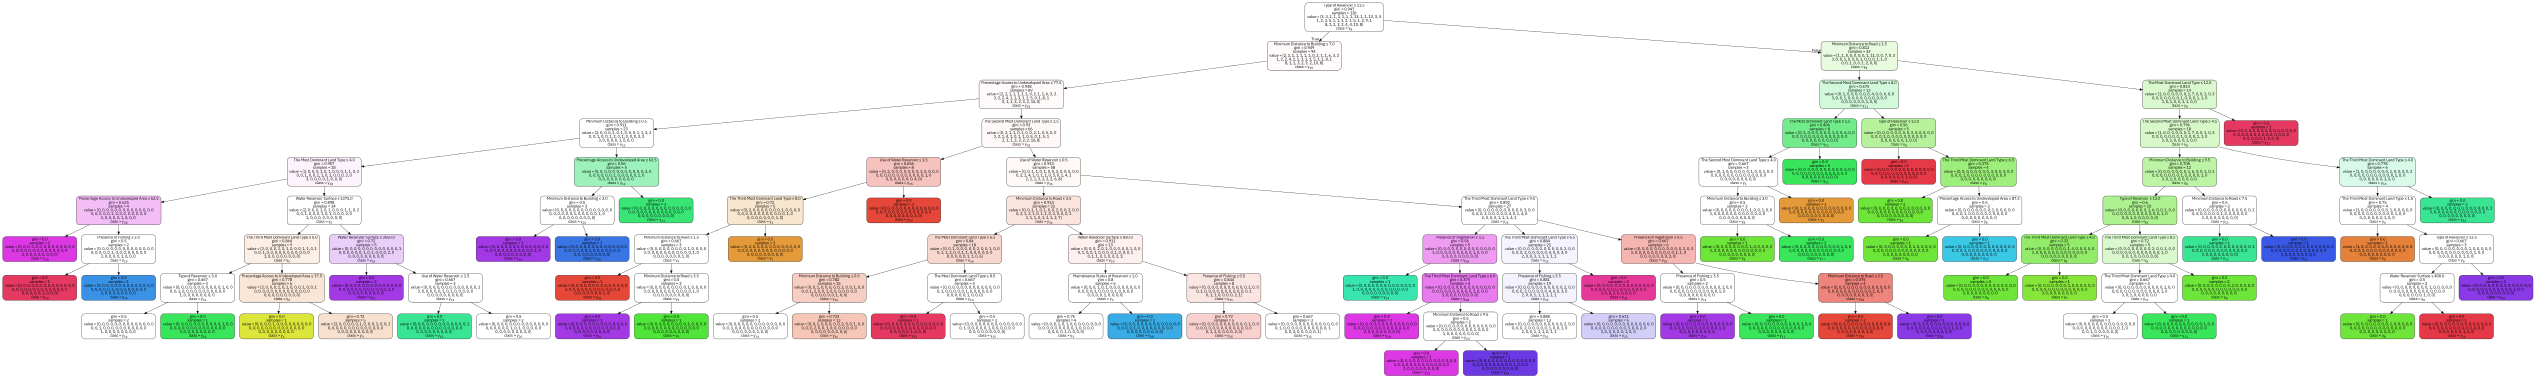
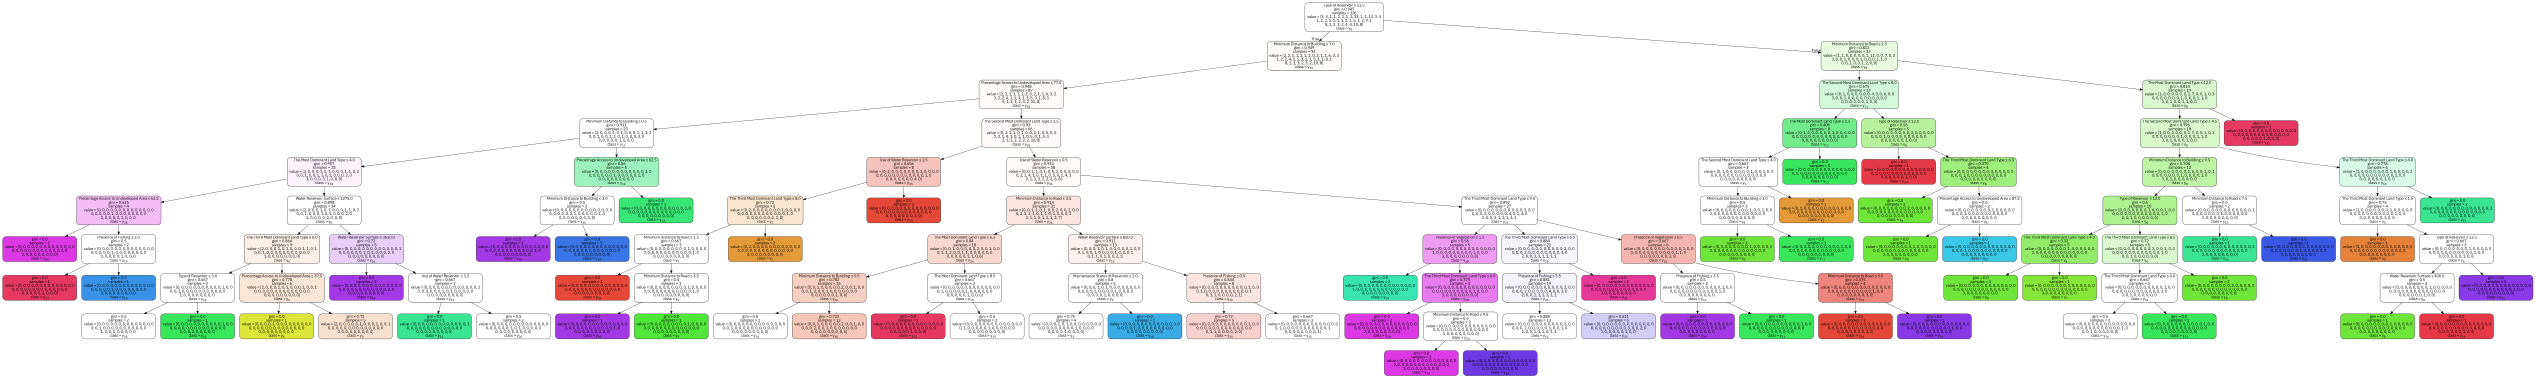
(1105, 245) -> (1105, 245)
